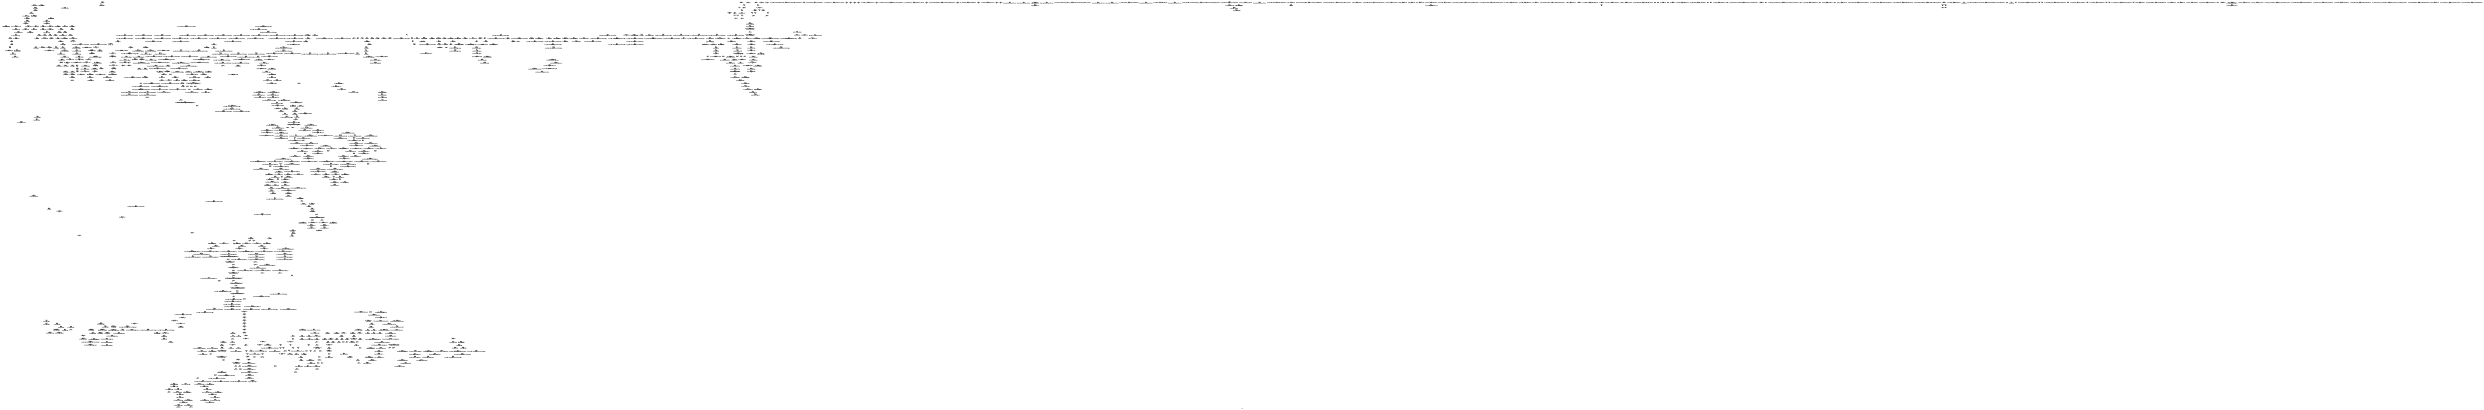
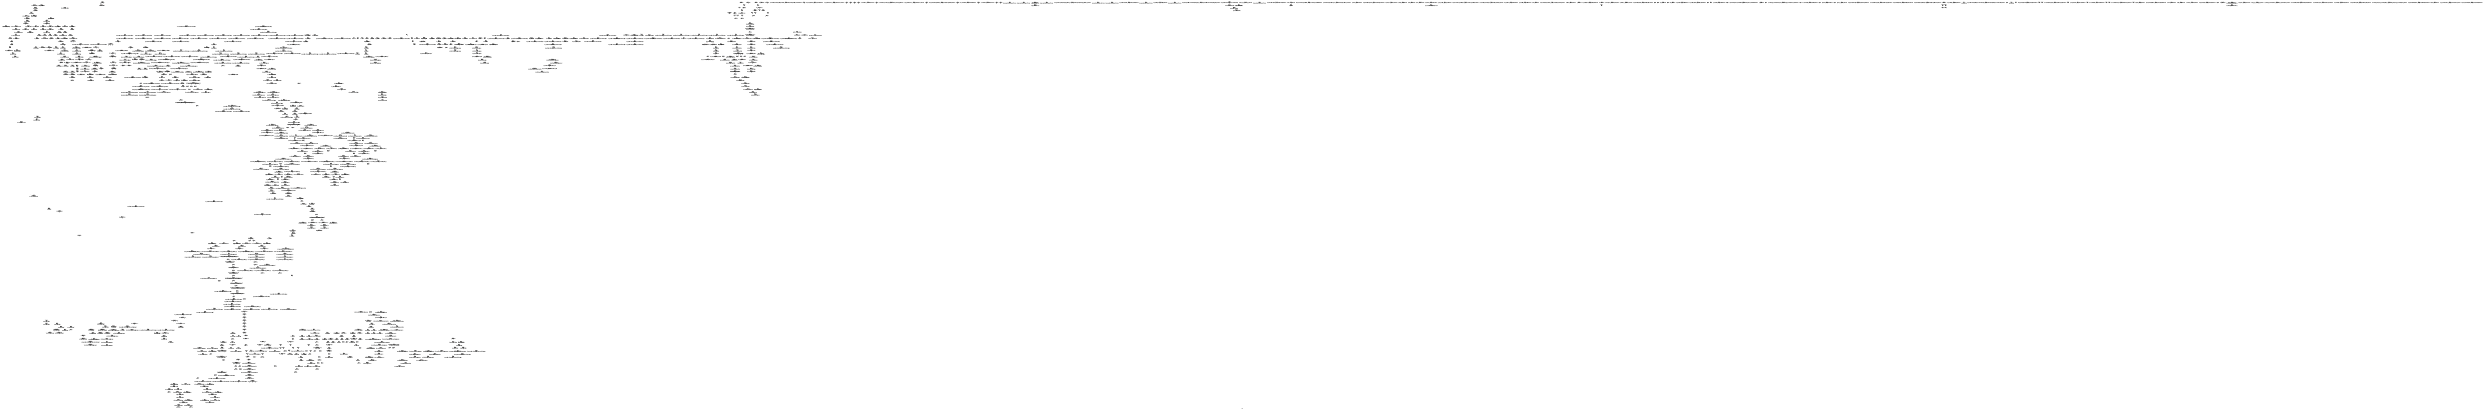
none -> (310, 354)
